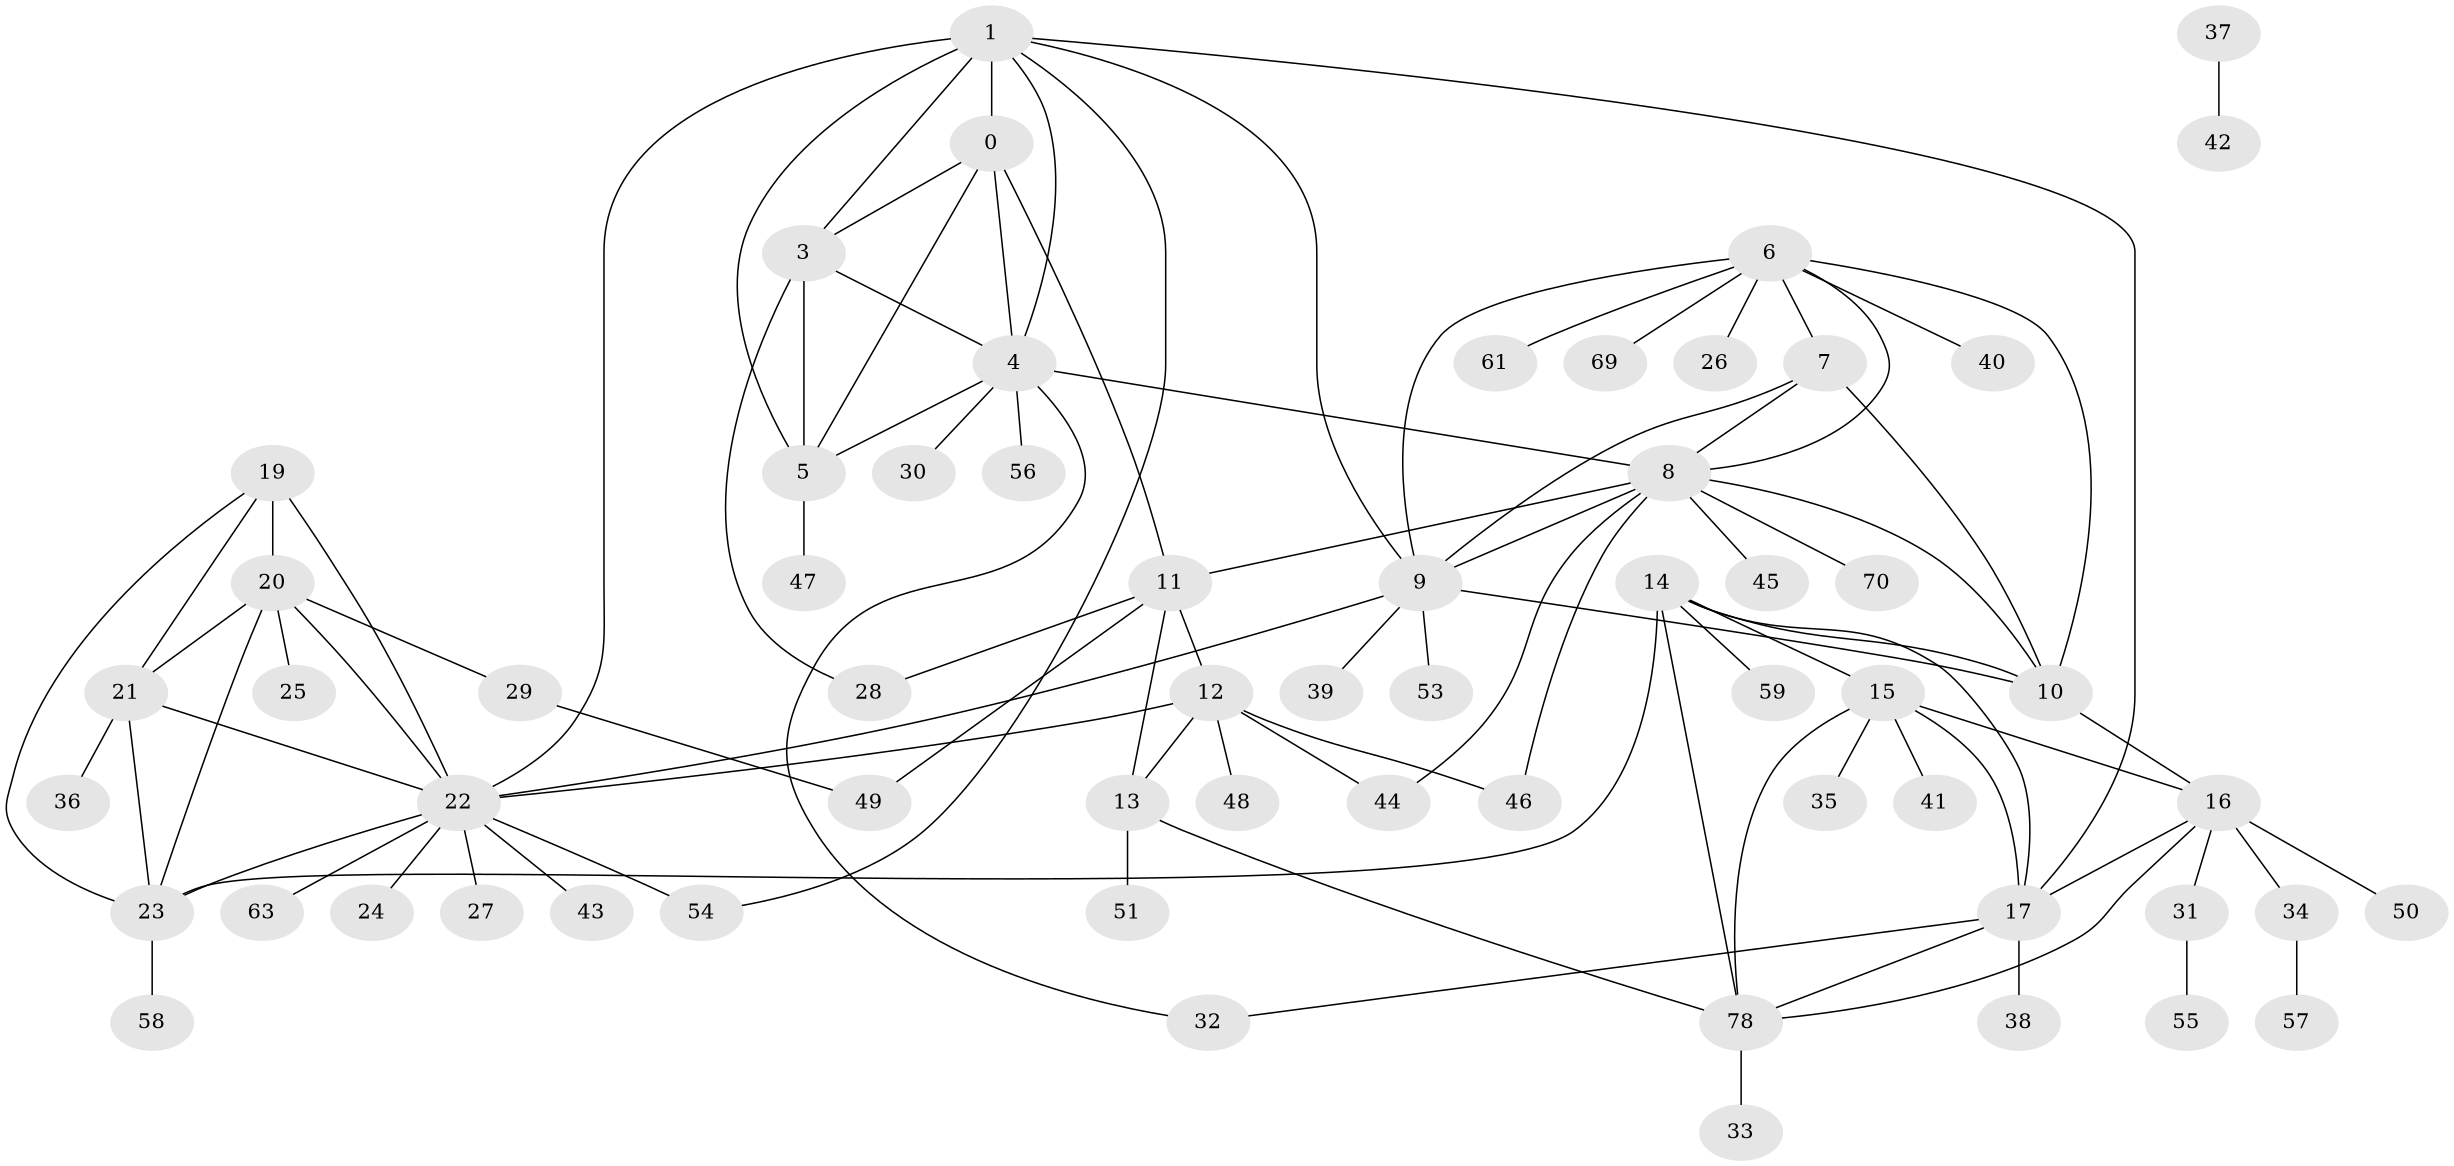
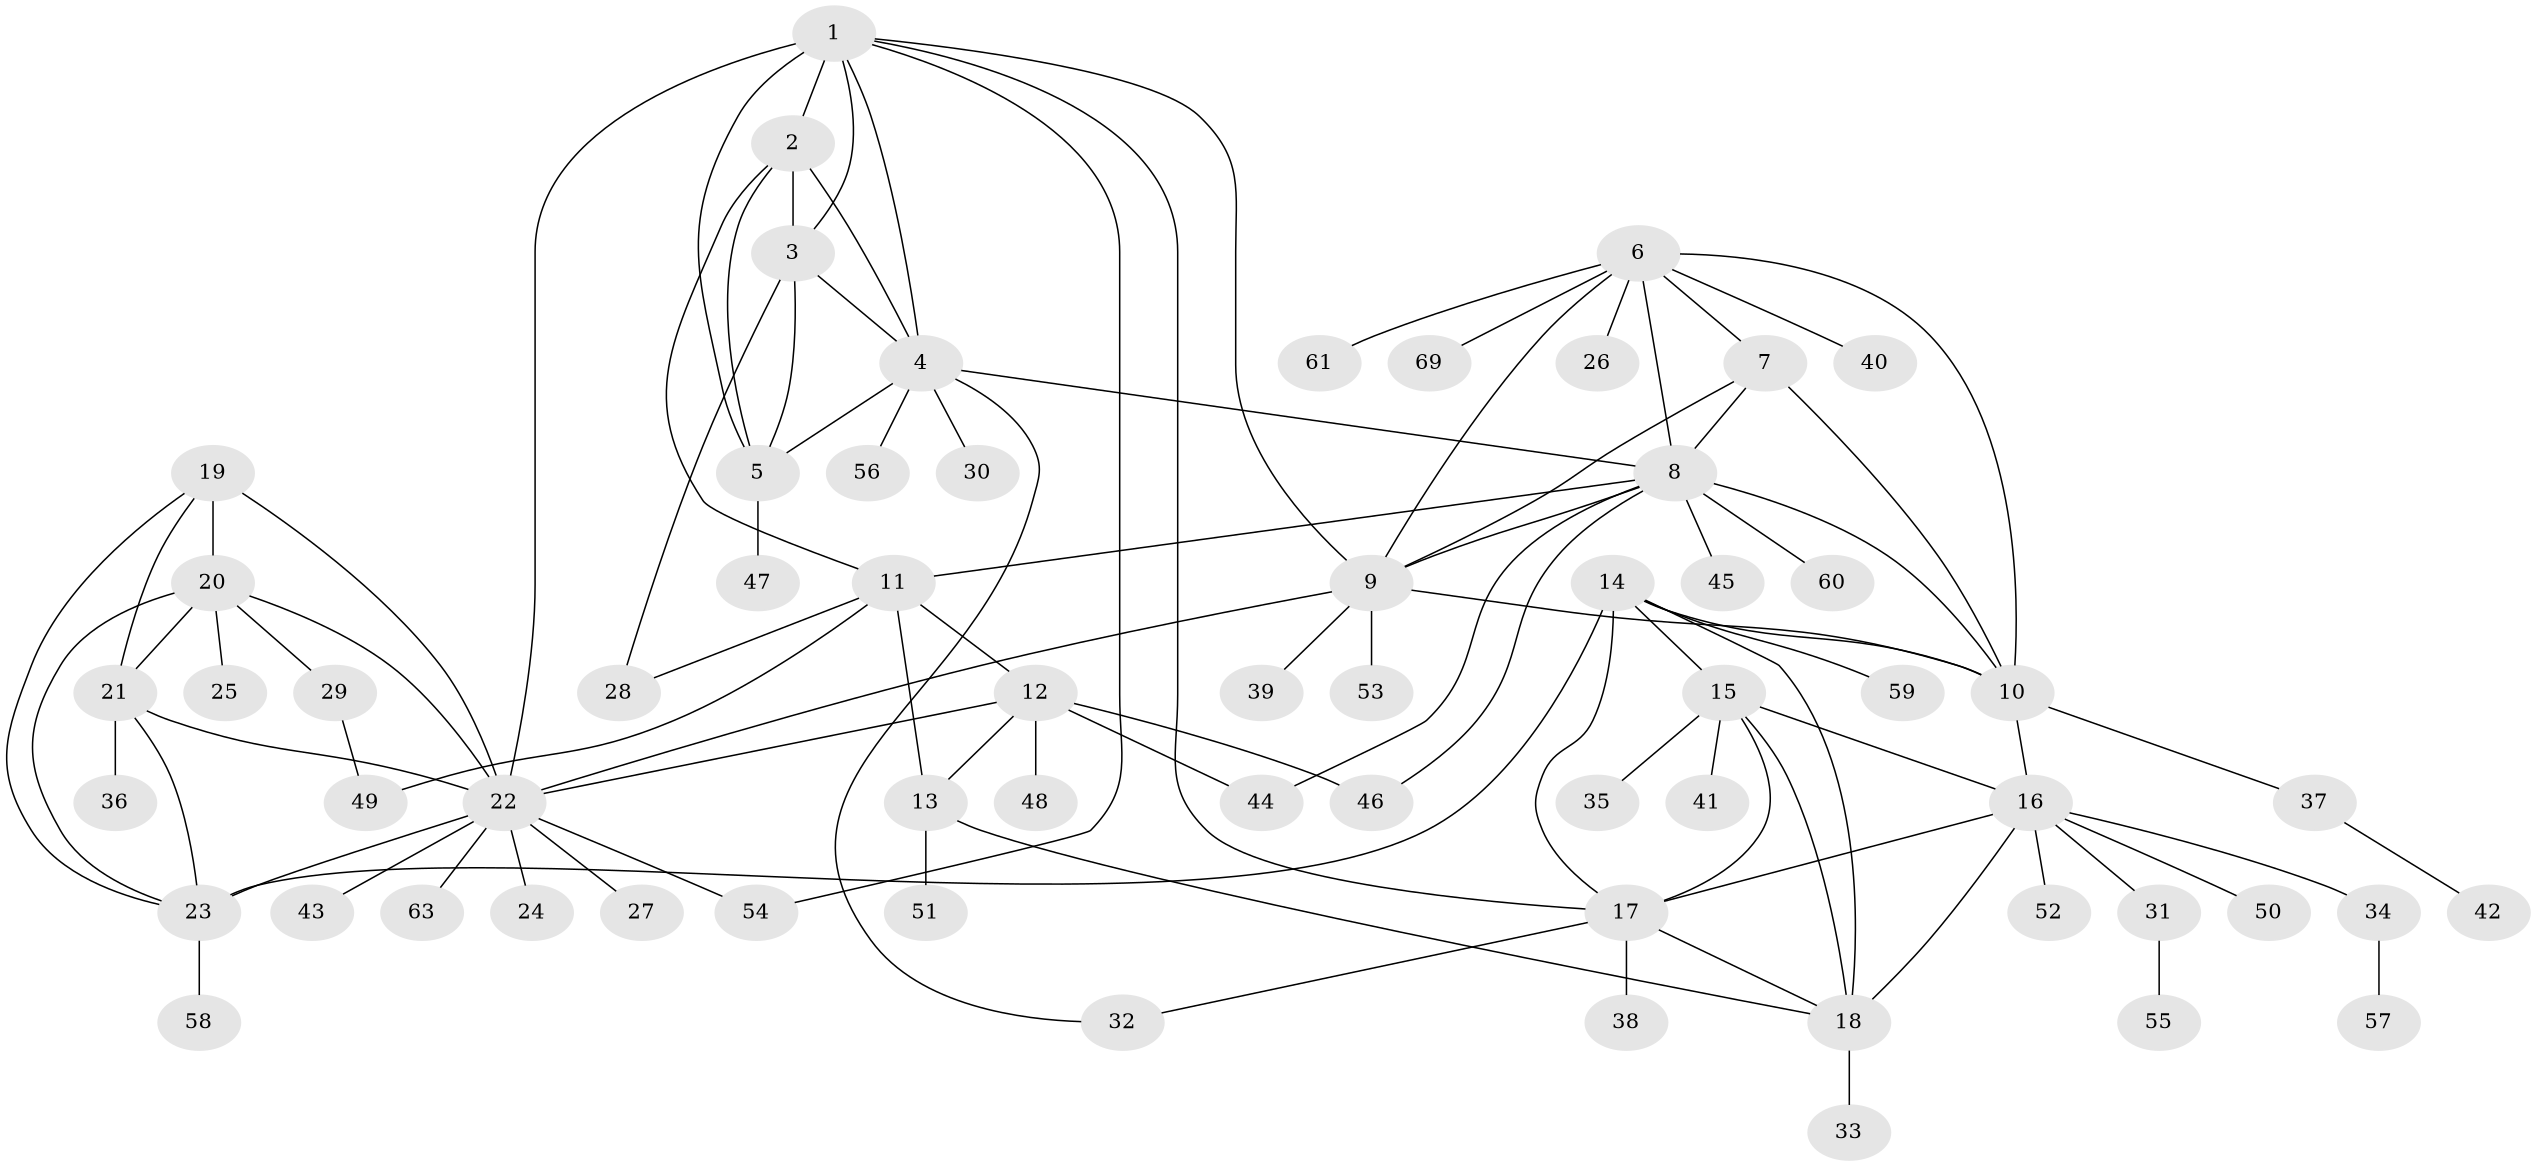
(992, 143) -> (793, 143)
(1877, 583) -> (1833, 583)
none -> (2164, 748)
none -> (2049, 913)
(1741, 1023) -> (1849, 1023)
